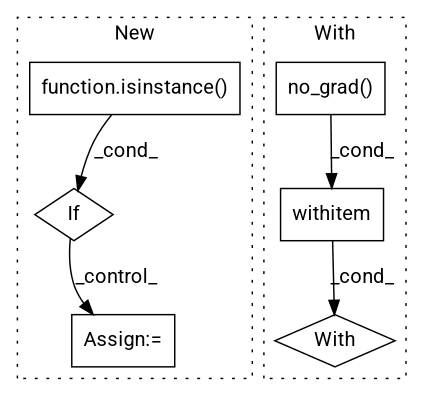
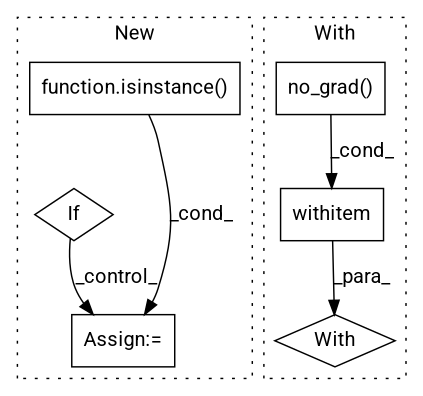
(93, 144) -> (170, 208)
(363, 278) -> (363, 278)
